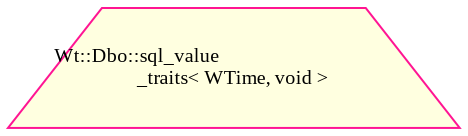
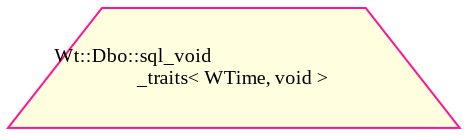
(234, 68) -> (234, 68)
